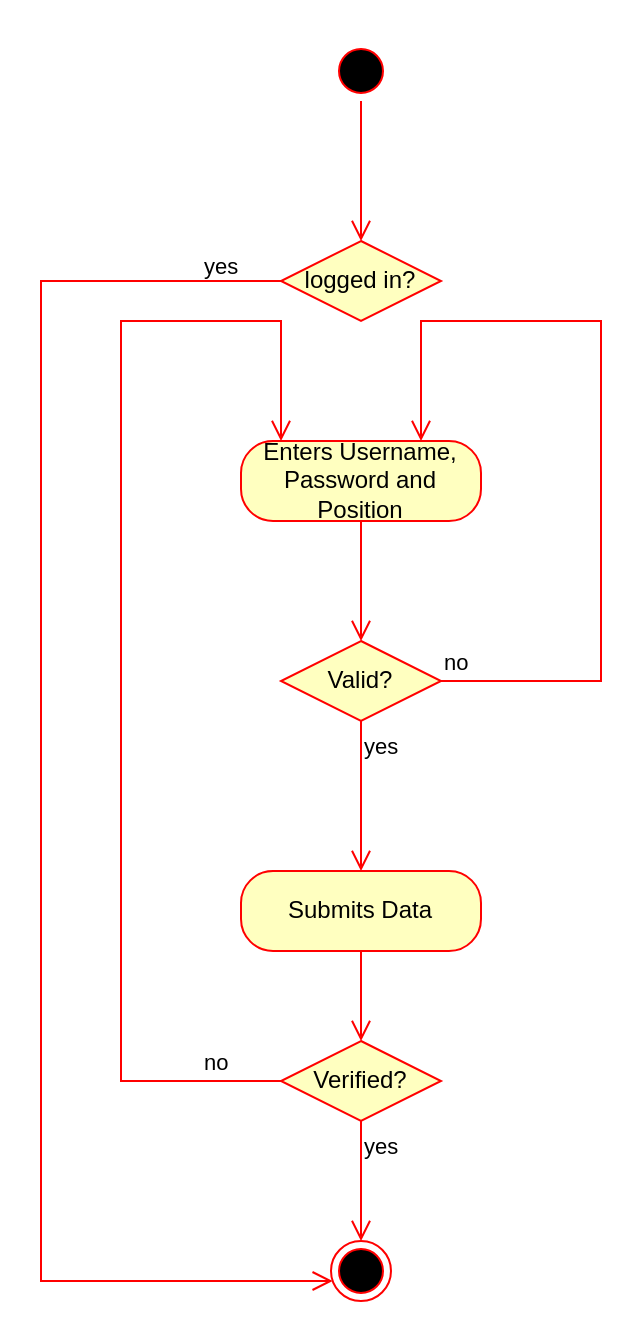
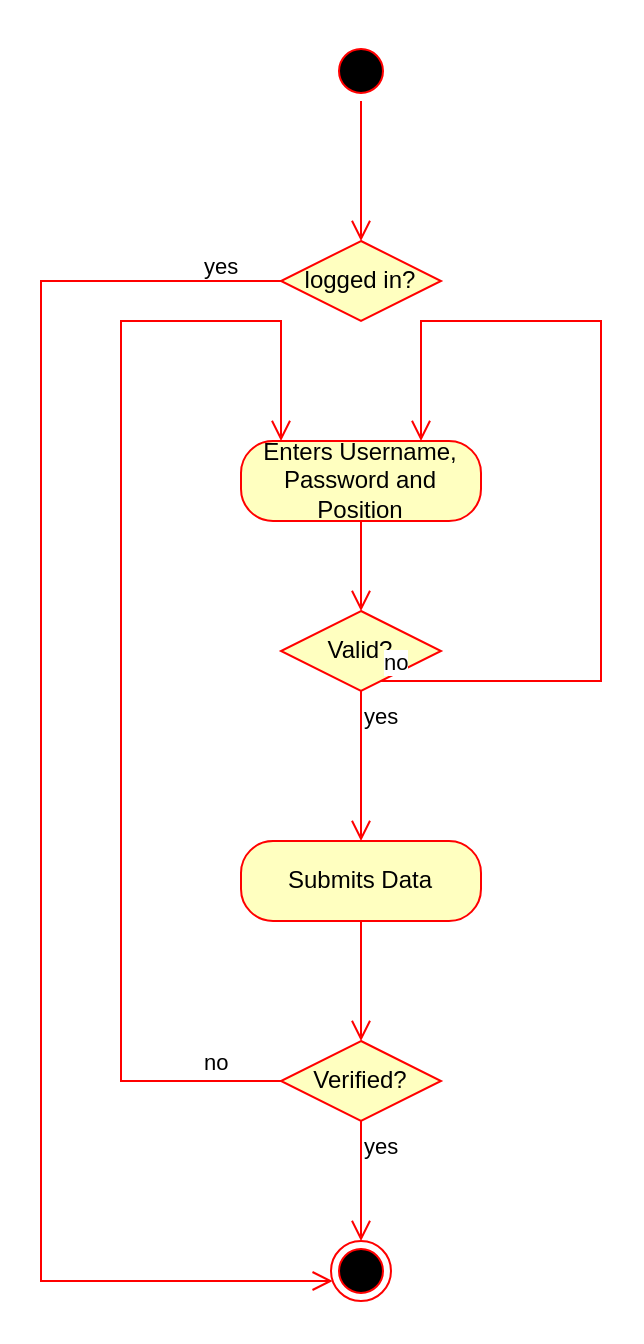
(361, 681) -> (361, 651)
(361, 911) -> (361, 881)
